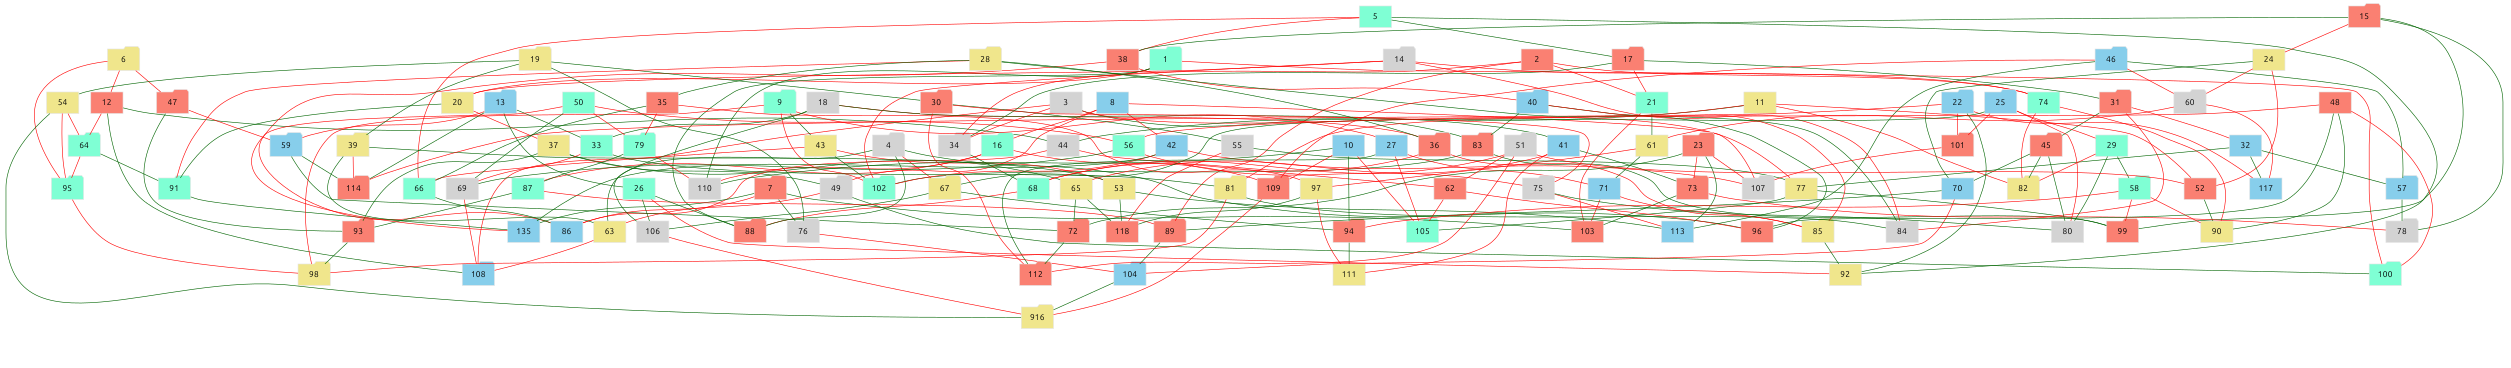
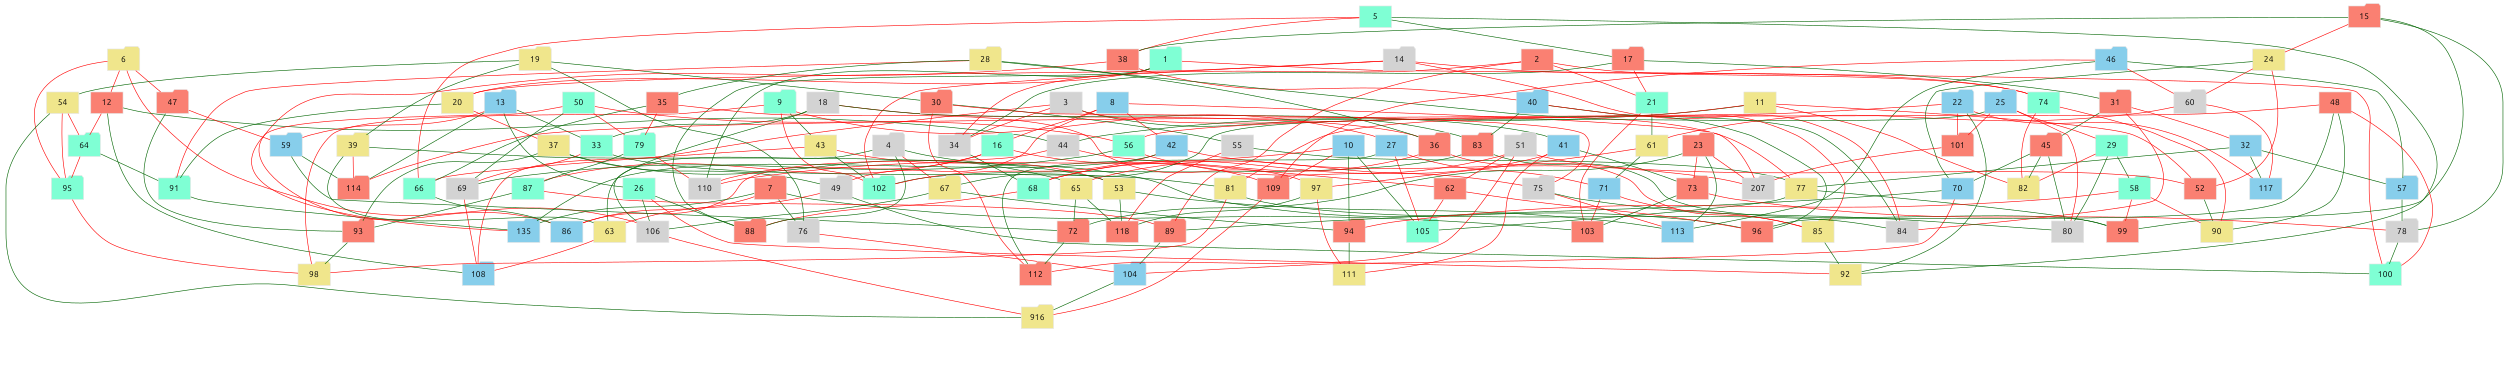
(1026, 163) -> (1026, 163)
(1758, 189) -> (1758, 189)
(1388, 192) -> (1388, 192)
none -> (329, 205)
none -> (2394, 253)
